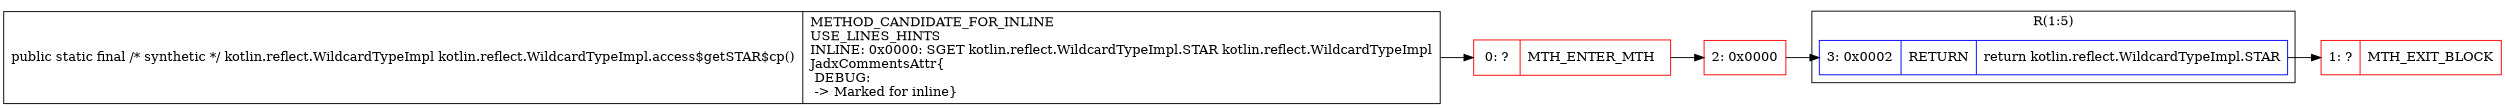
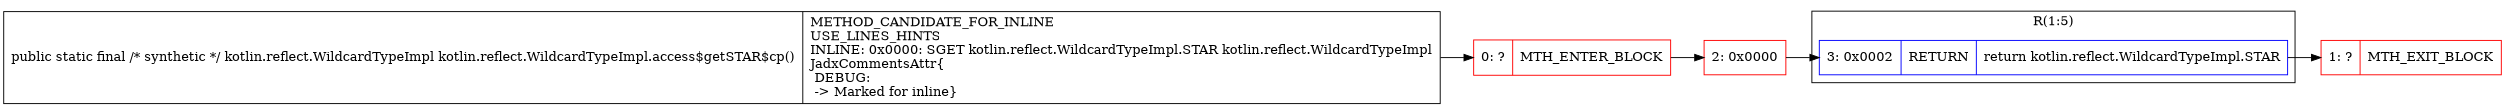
(1591, 57) -> (1592, 57)
